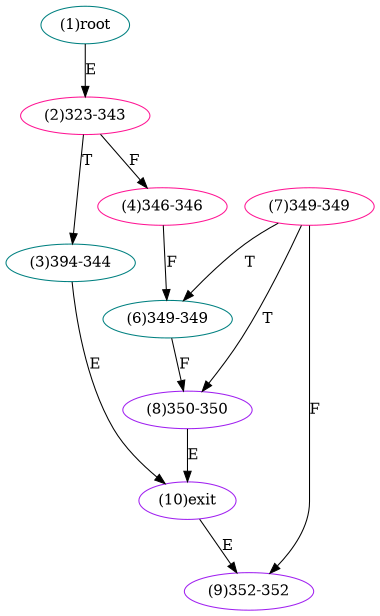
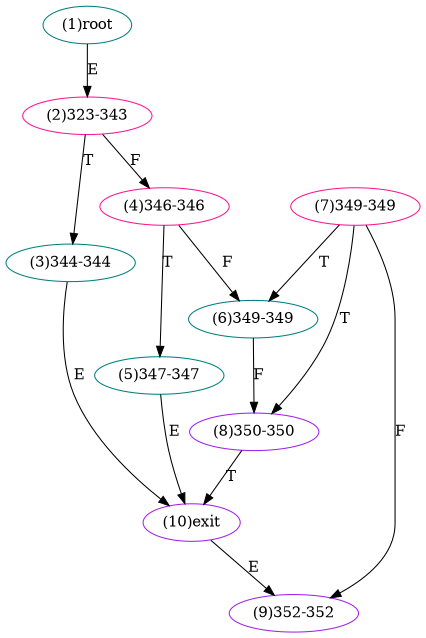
(71, 263) -> (71, 263)
none -> (159, 375)
(193, 455) -> (231, 477)
